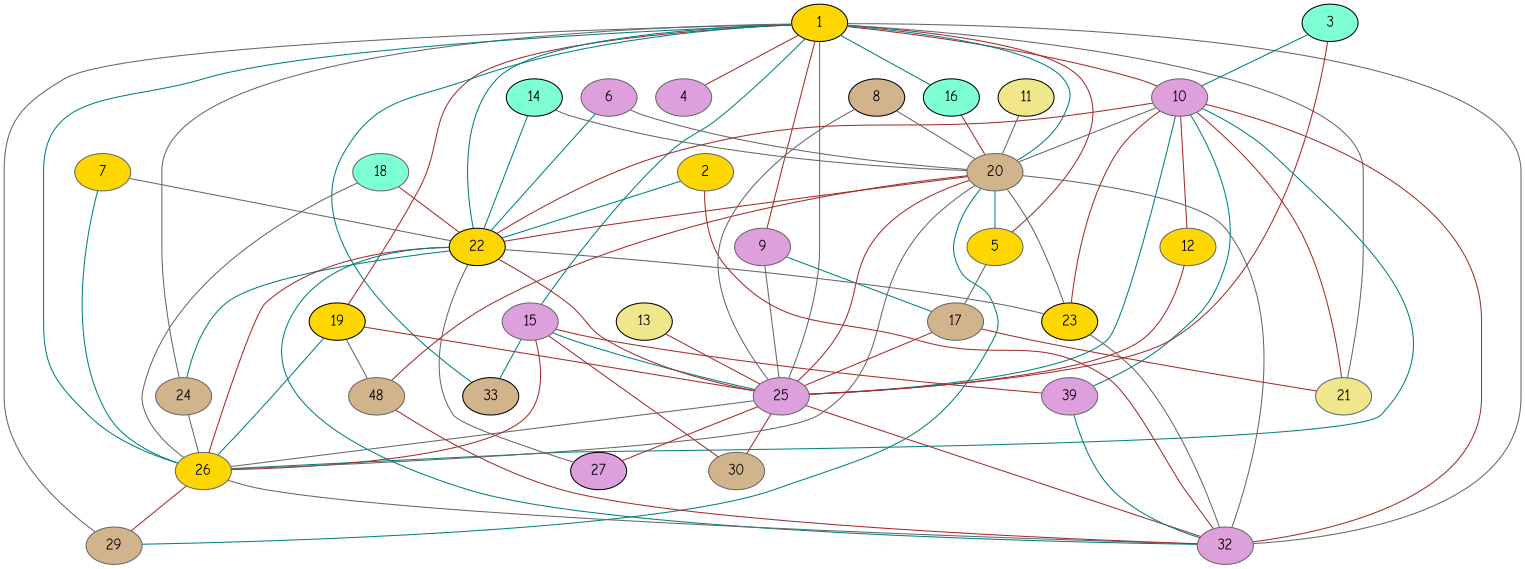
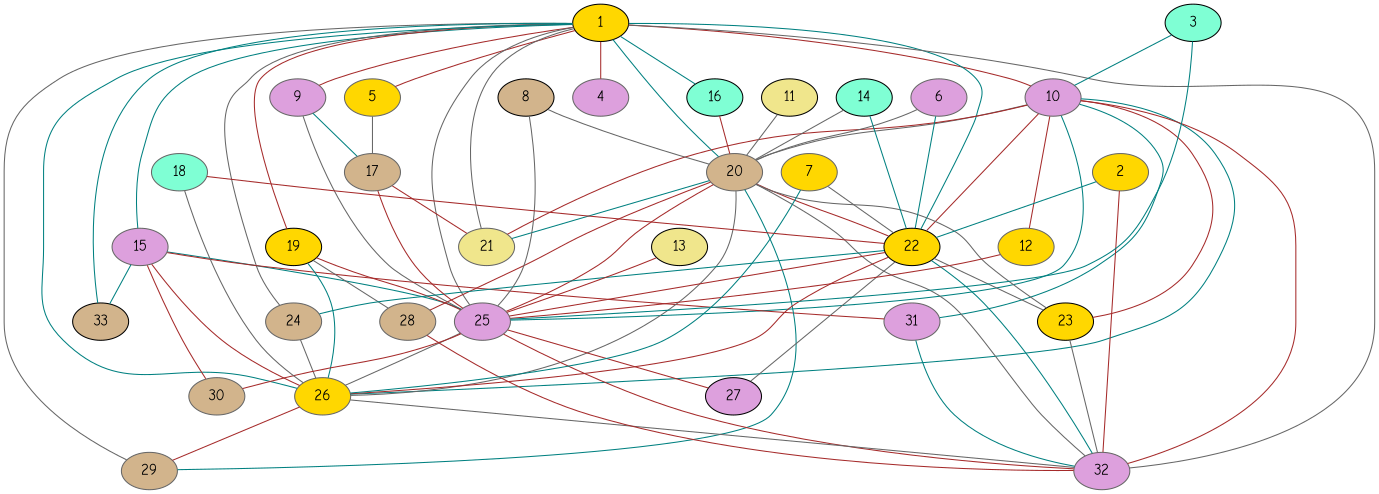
(995, 210) -> (611, 210)
(1145, 351) -> (950, 288)
(377, 396) -> (408, 322)
(1070, 396) -> (912, 322)
